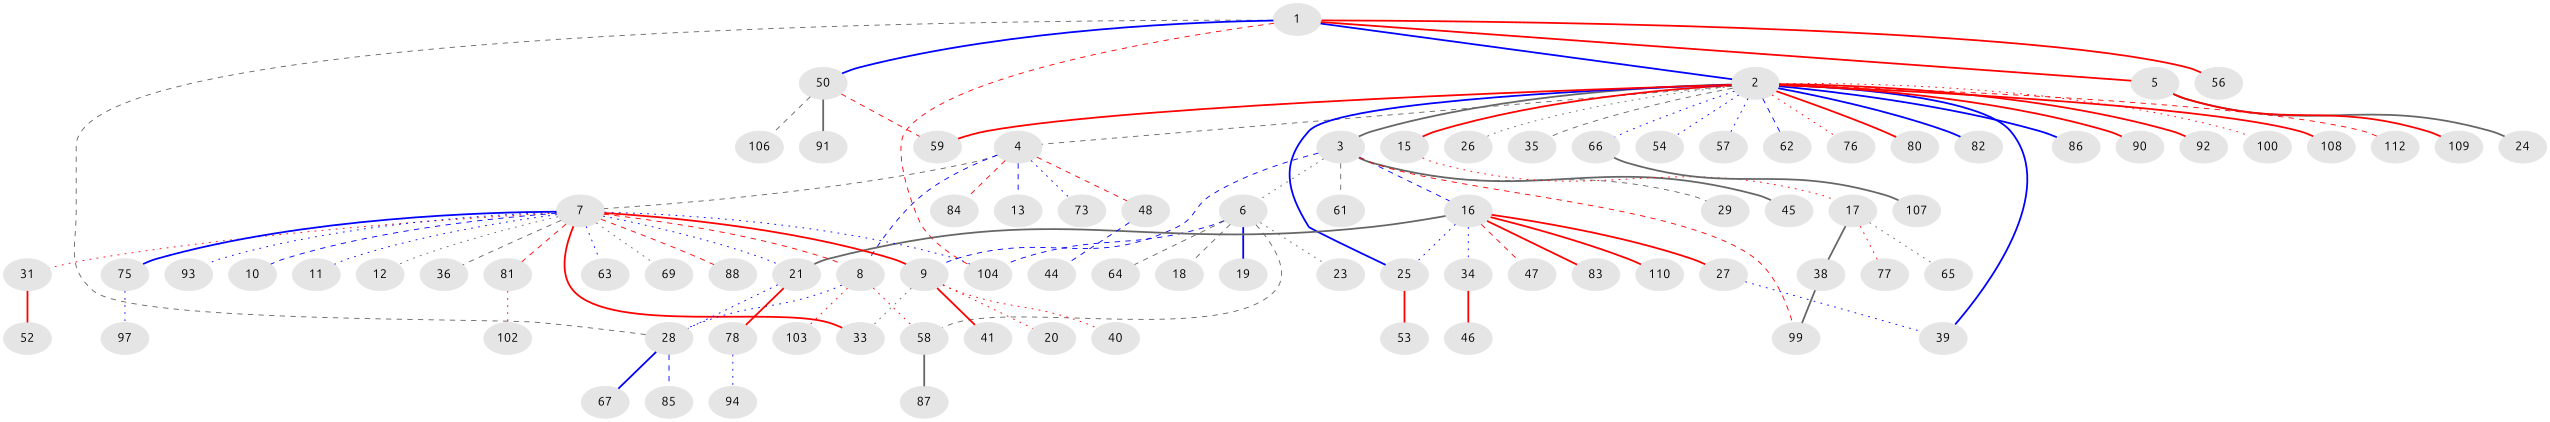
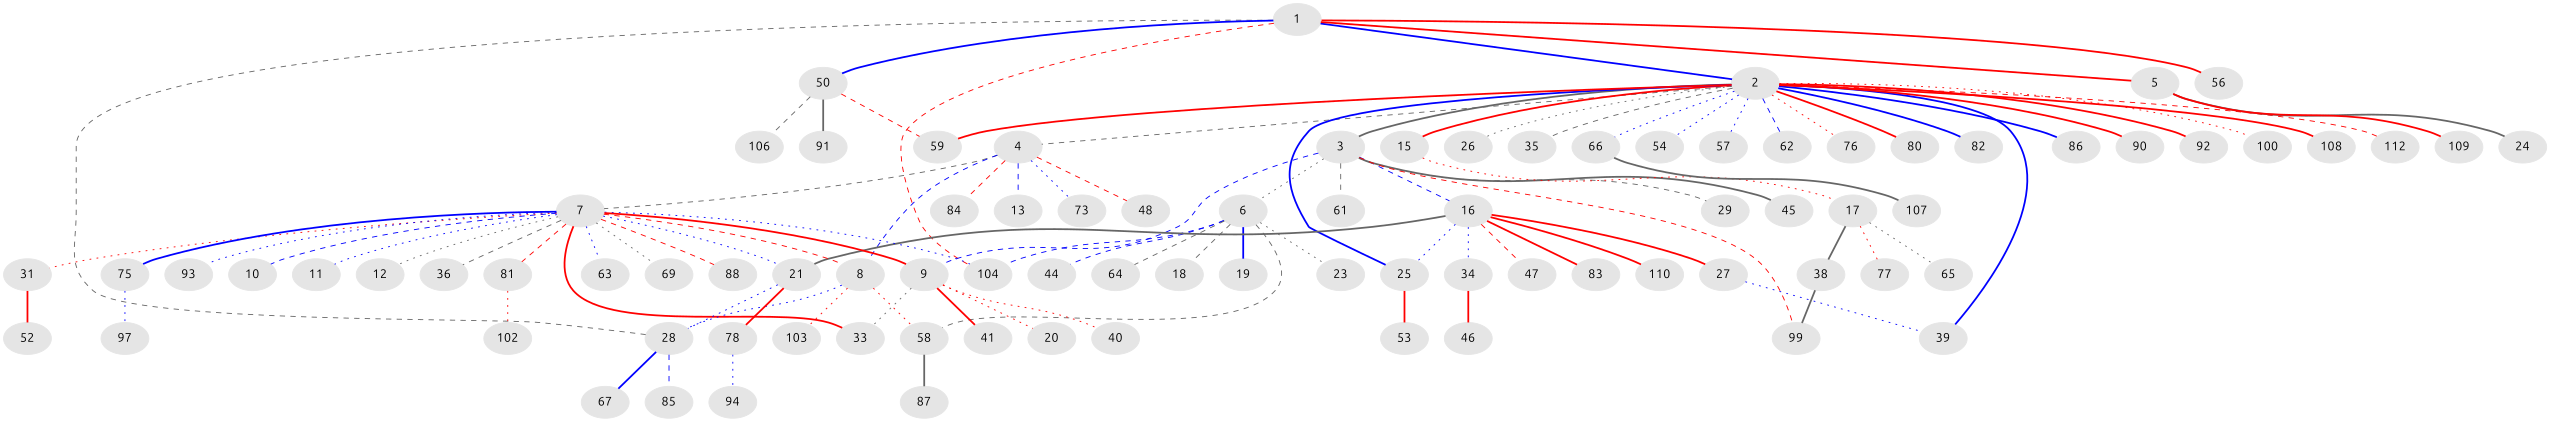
(1108, 237) -> (1147, 242)
